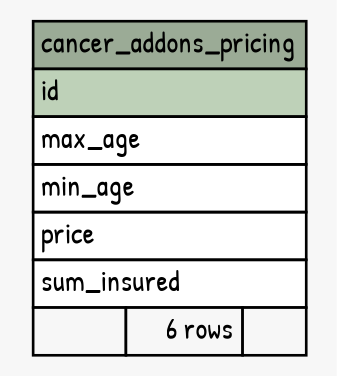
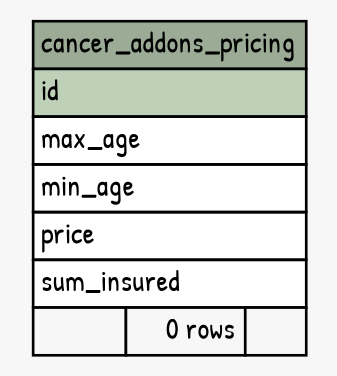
(200, 330) -> (202, 330)
